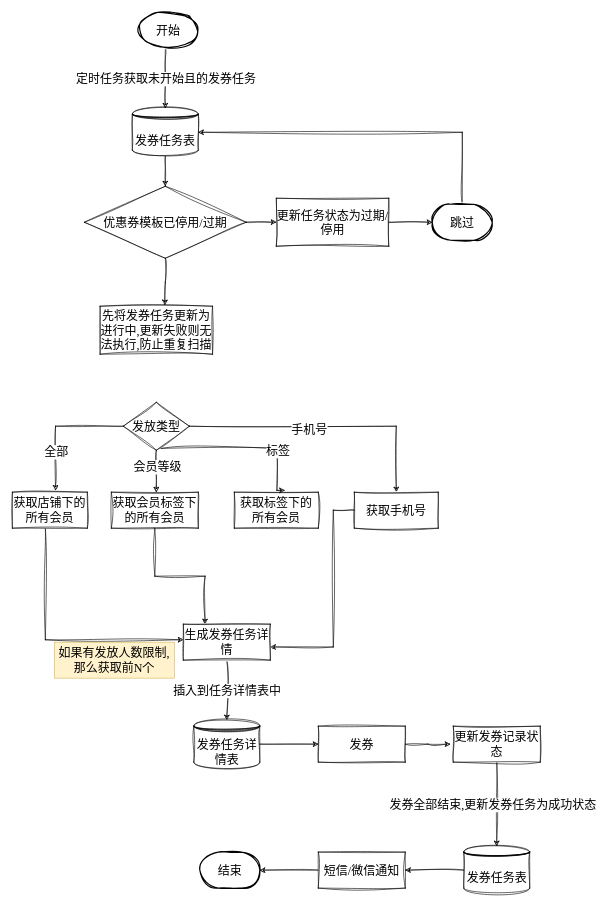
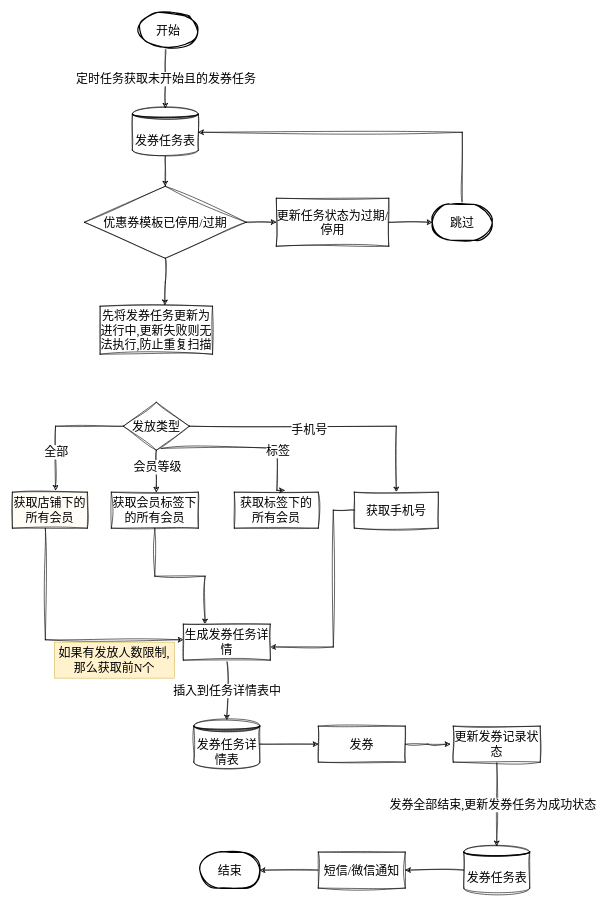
(50, 510) -> (50, 510)
